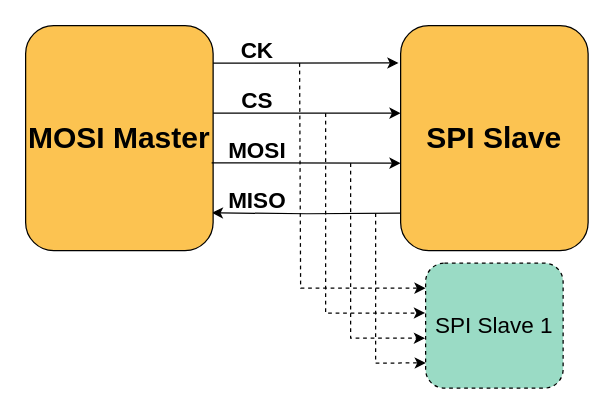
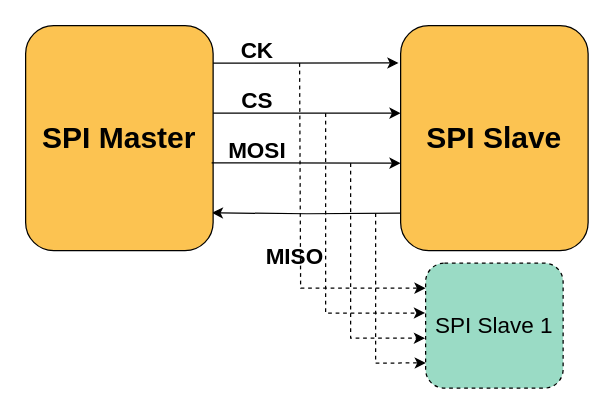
(119, 138) -> (119, 138)
(257, 201) -> (294, 257)
